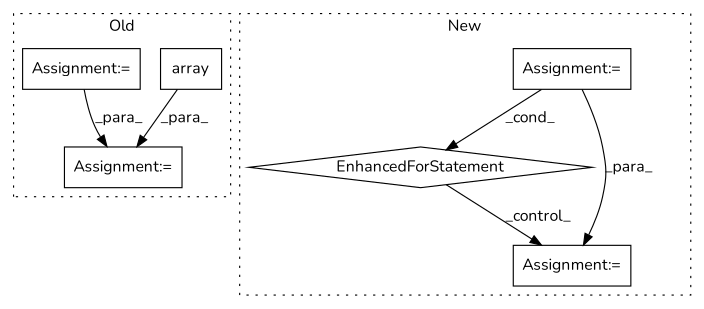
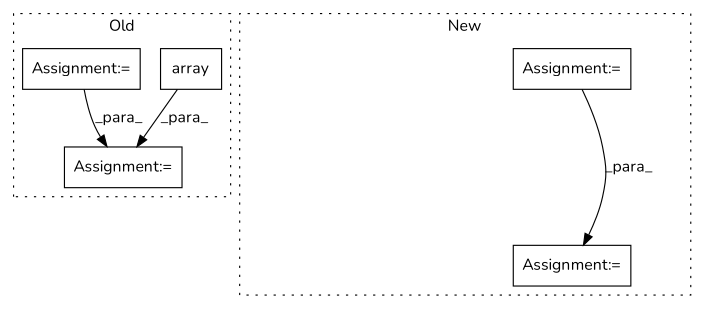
(421, 167) -> none
